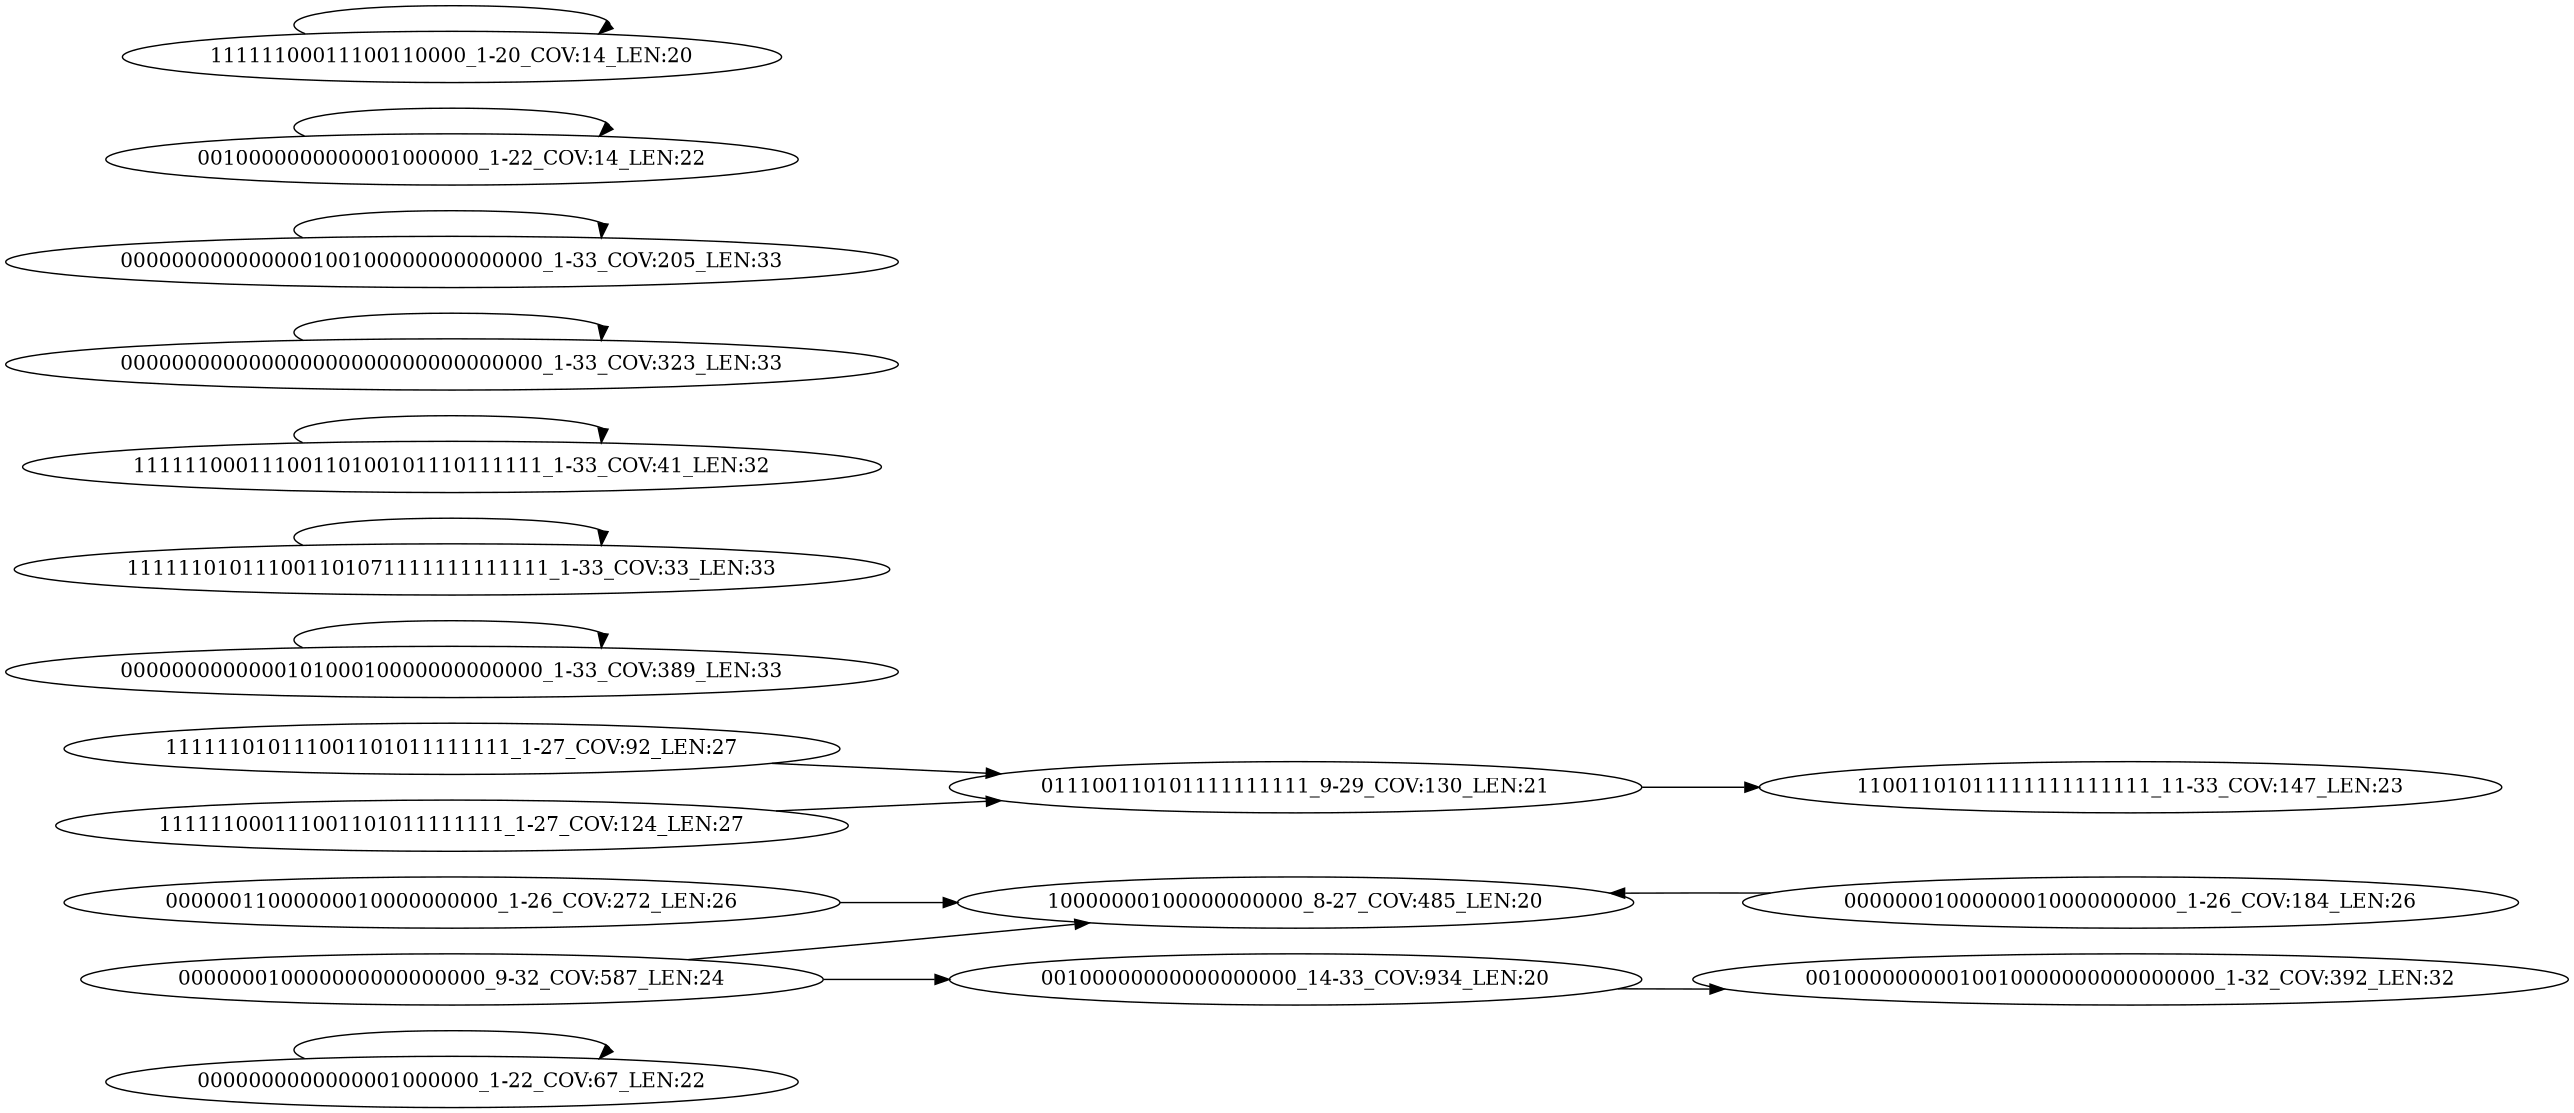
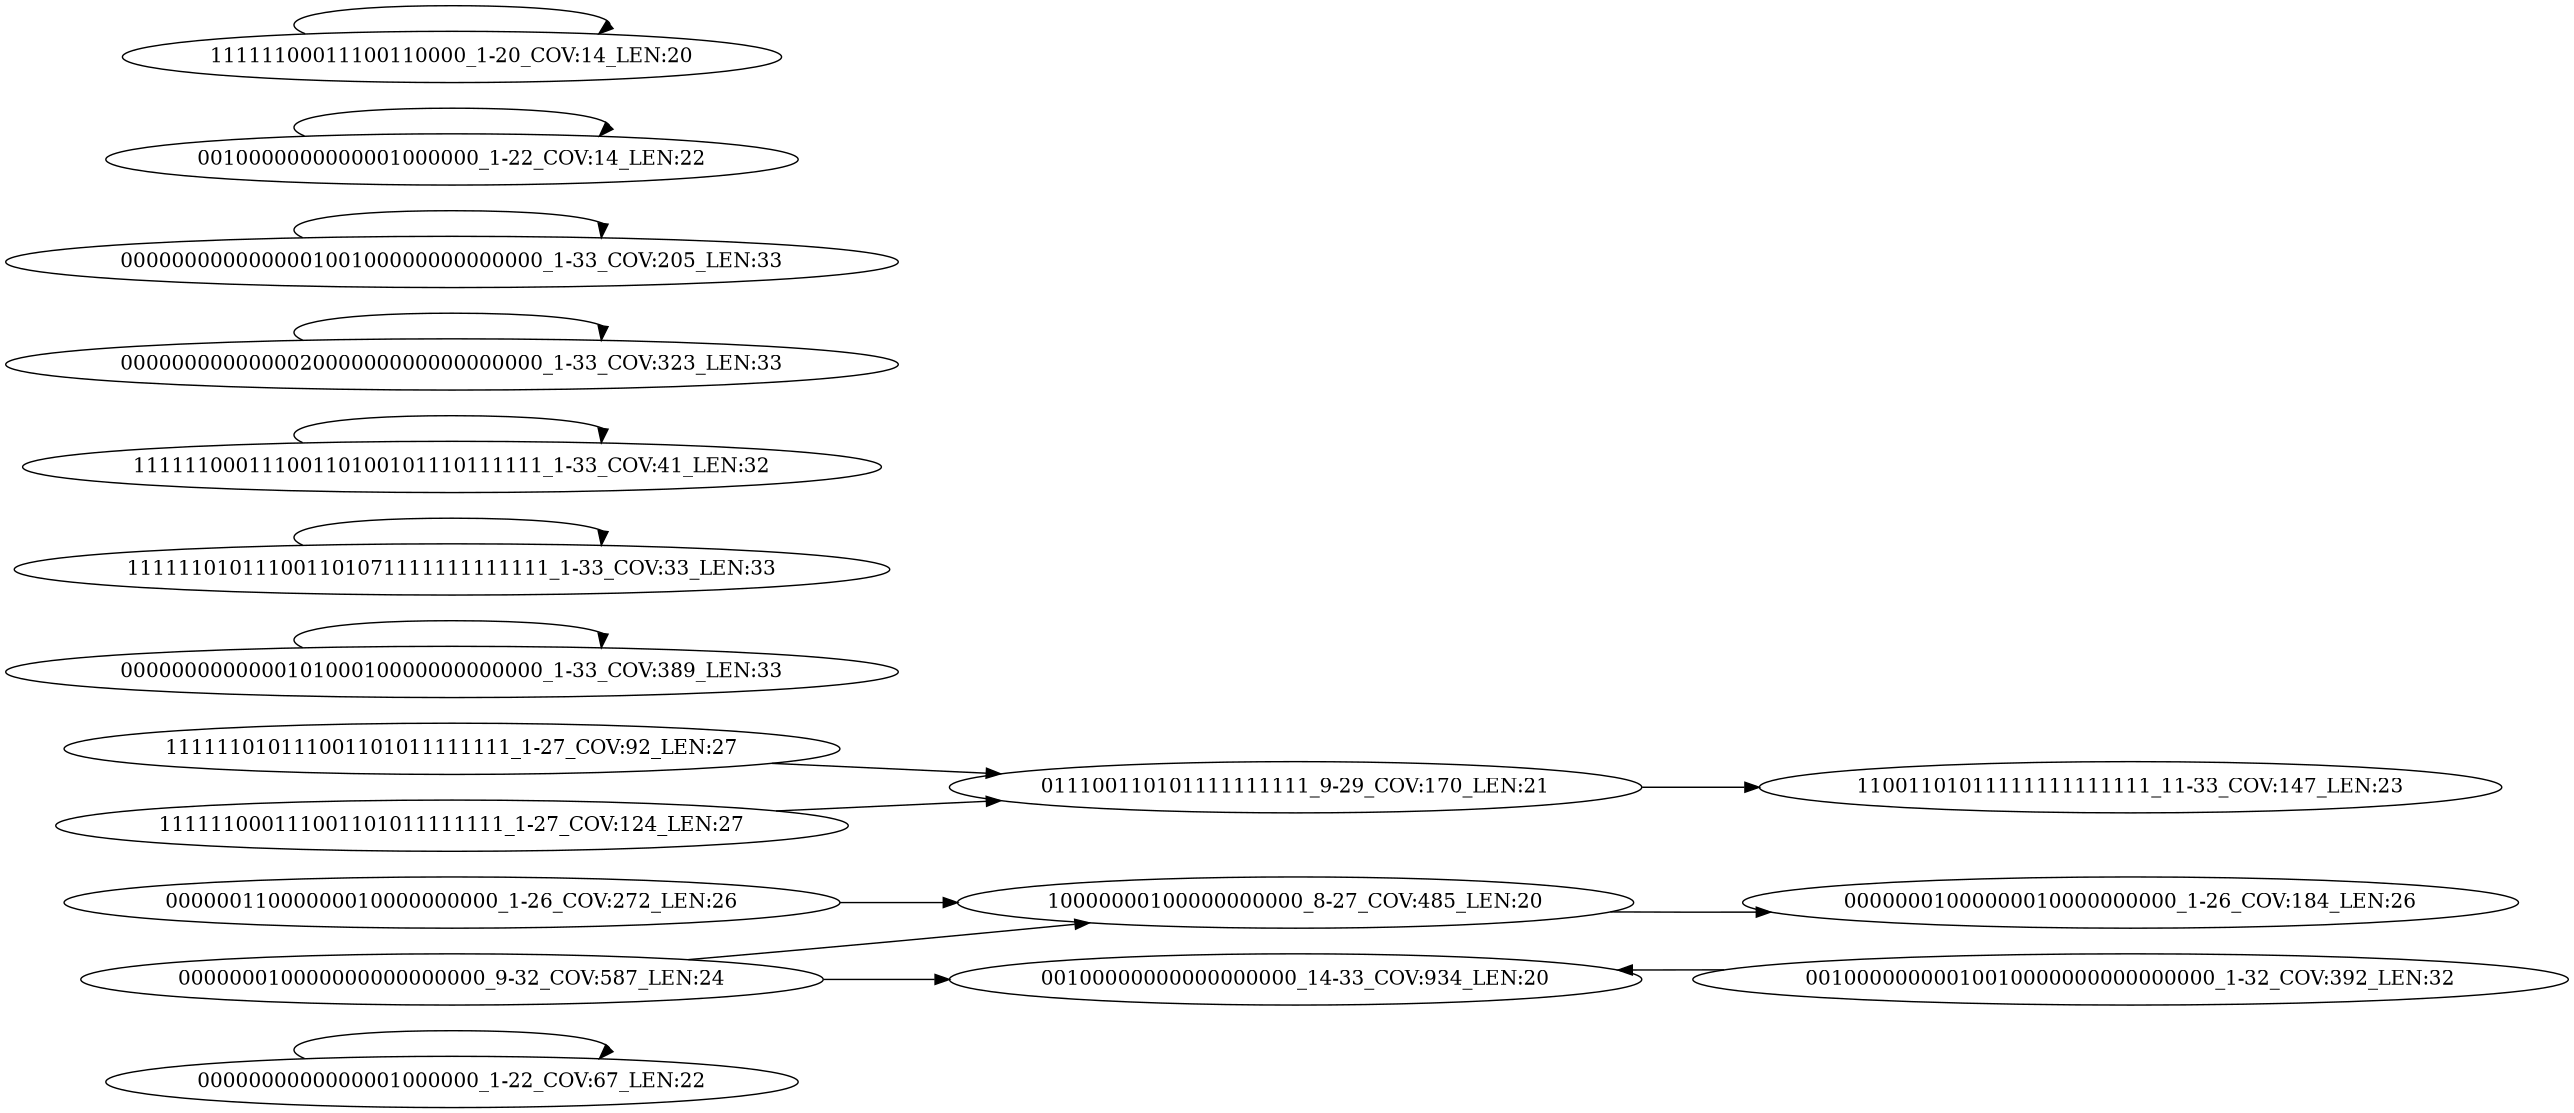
(452, 364) -> (452, 364)
(1296, 787) -> (1296, 787)
(1698, 893) -> (1683, 912)
(1664, 989) -> (1678, 970)
